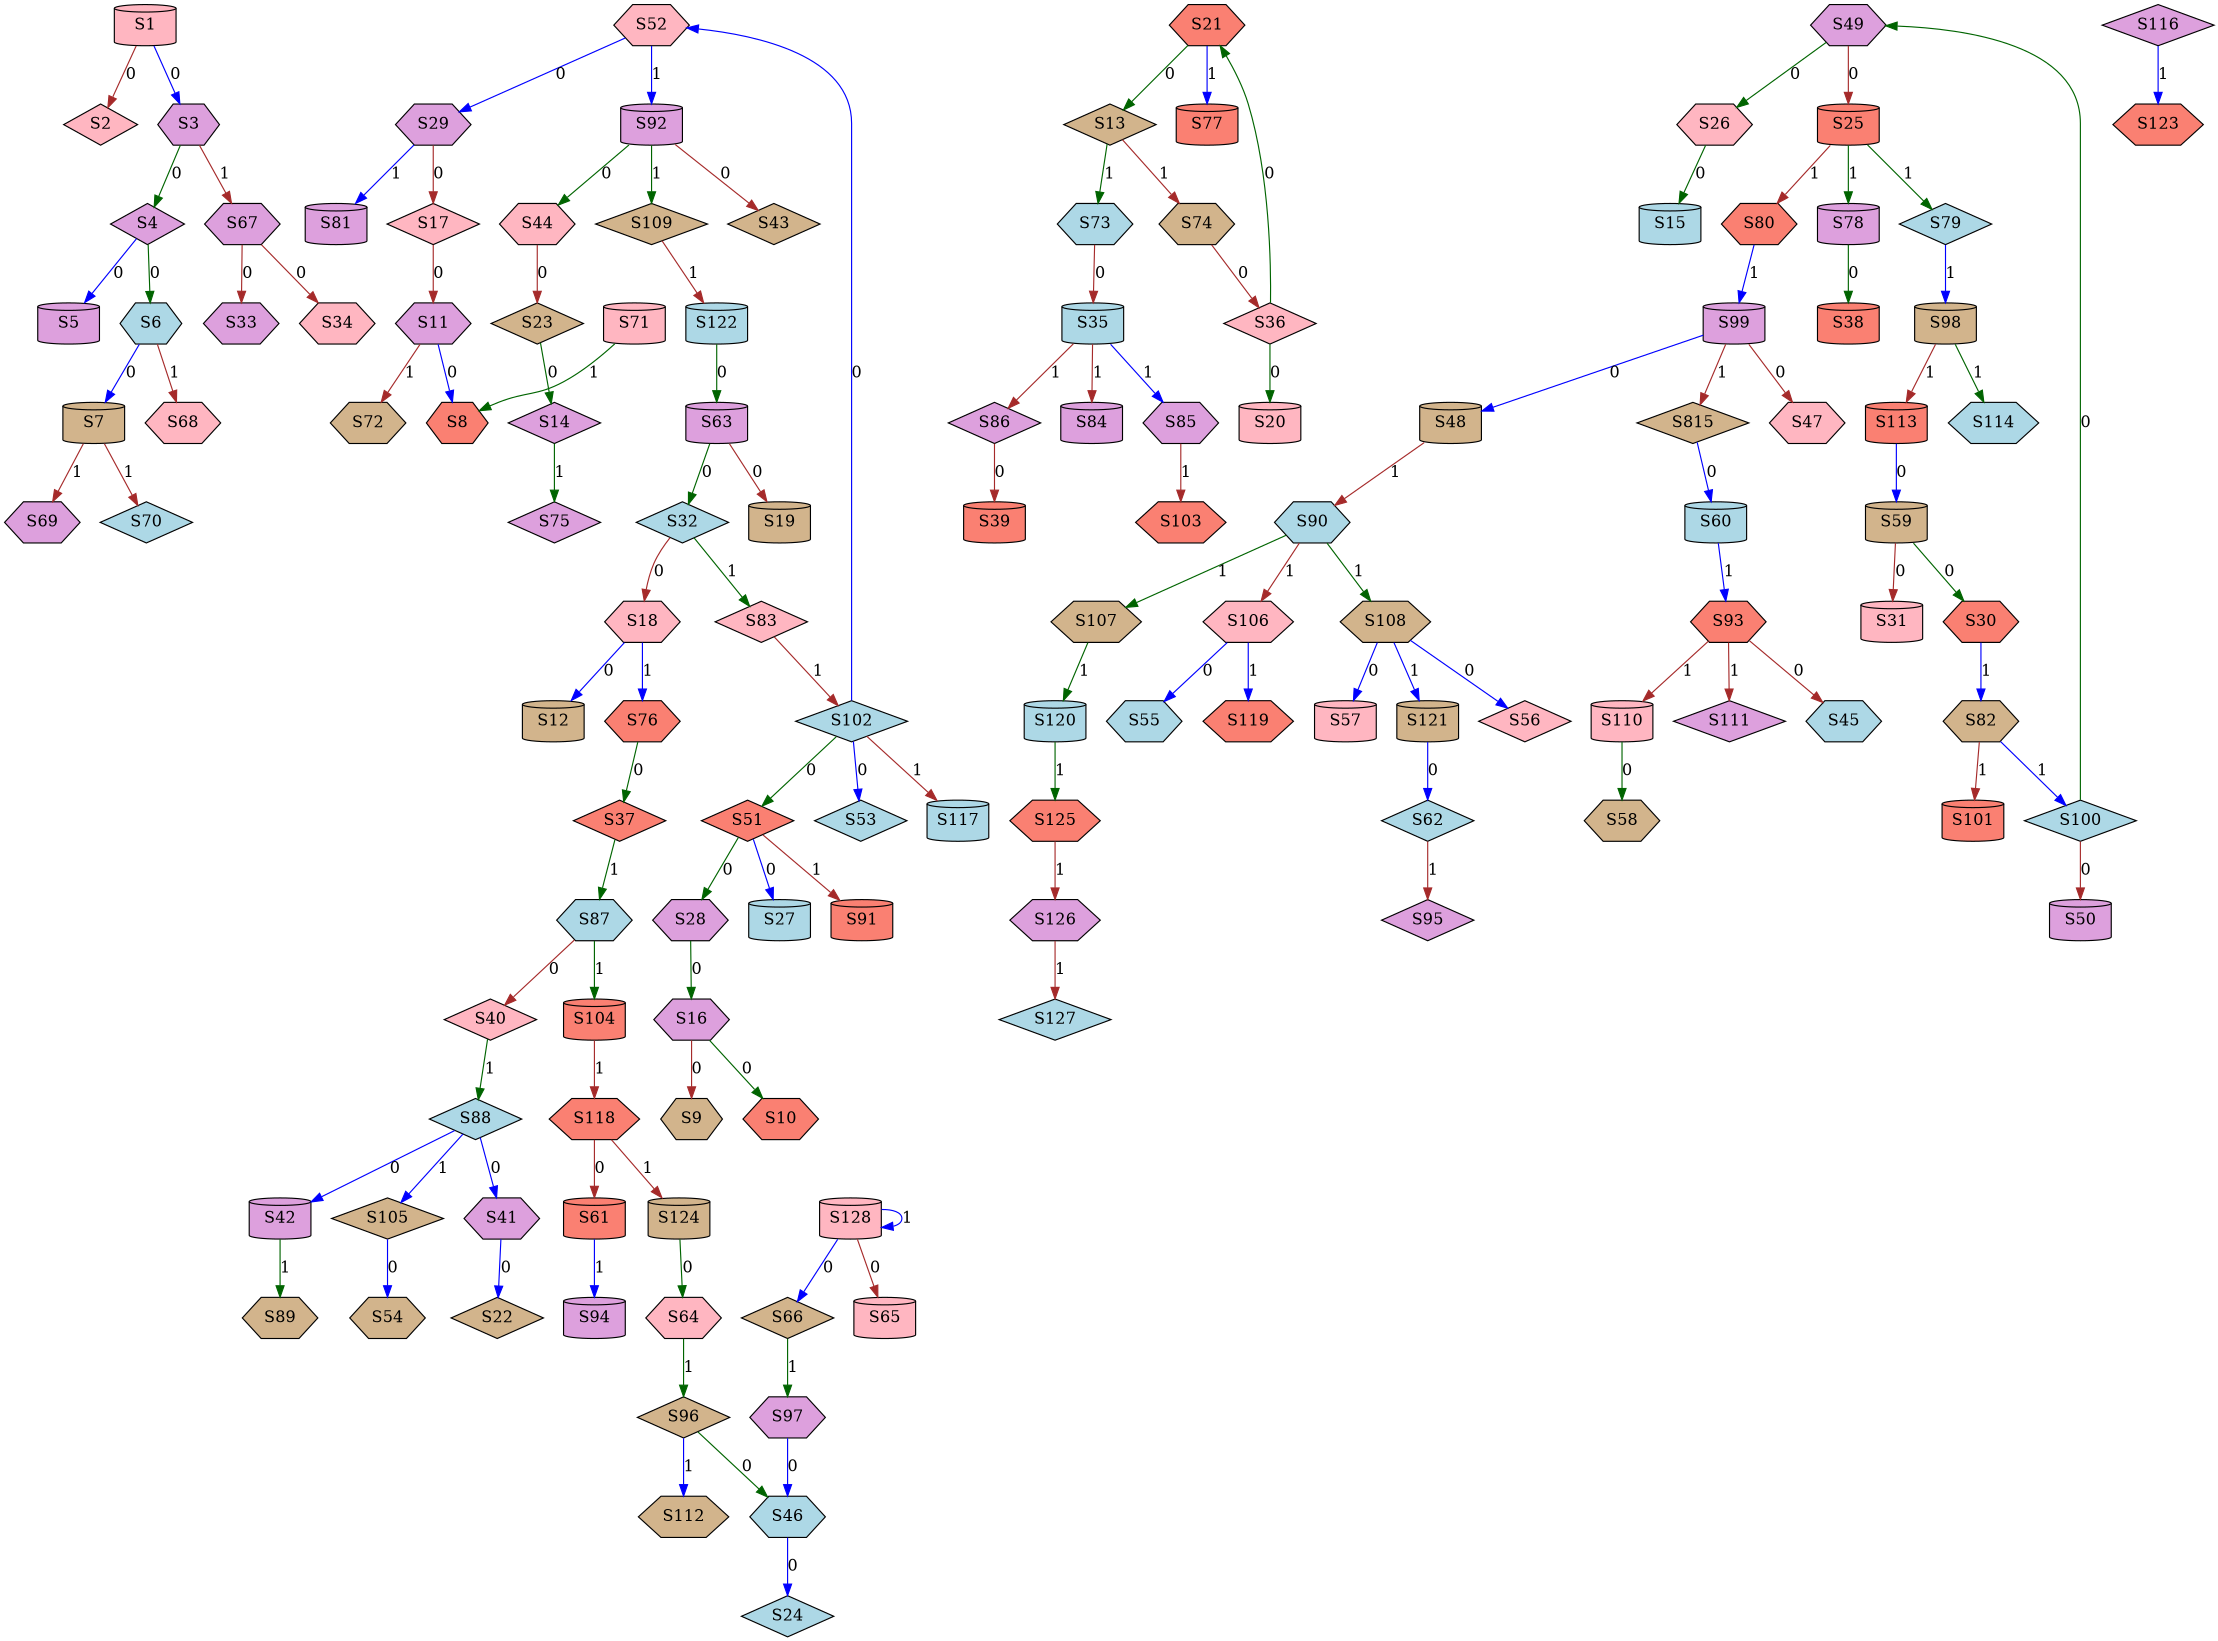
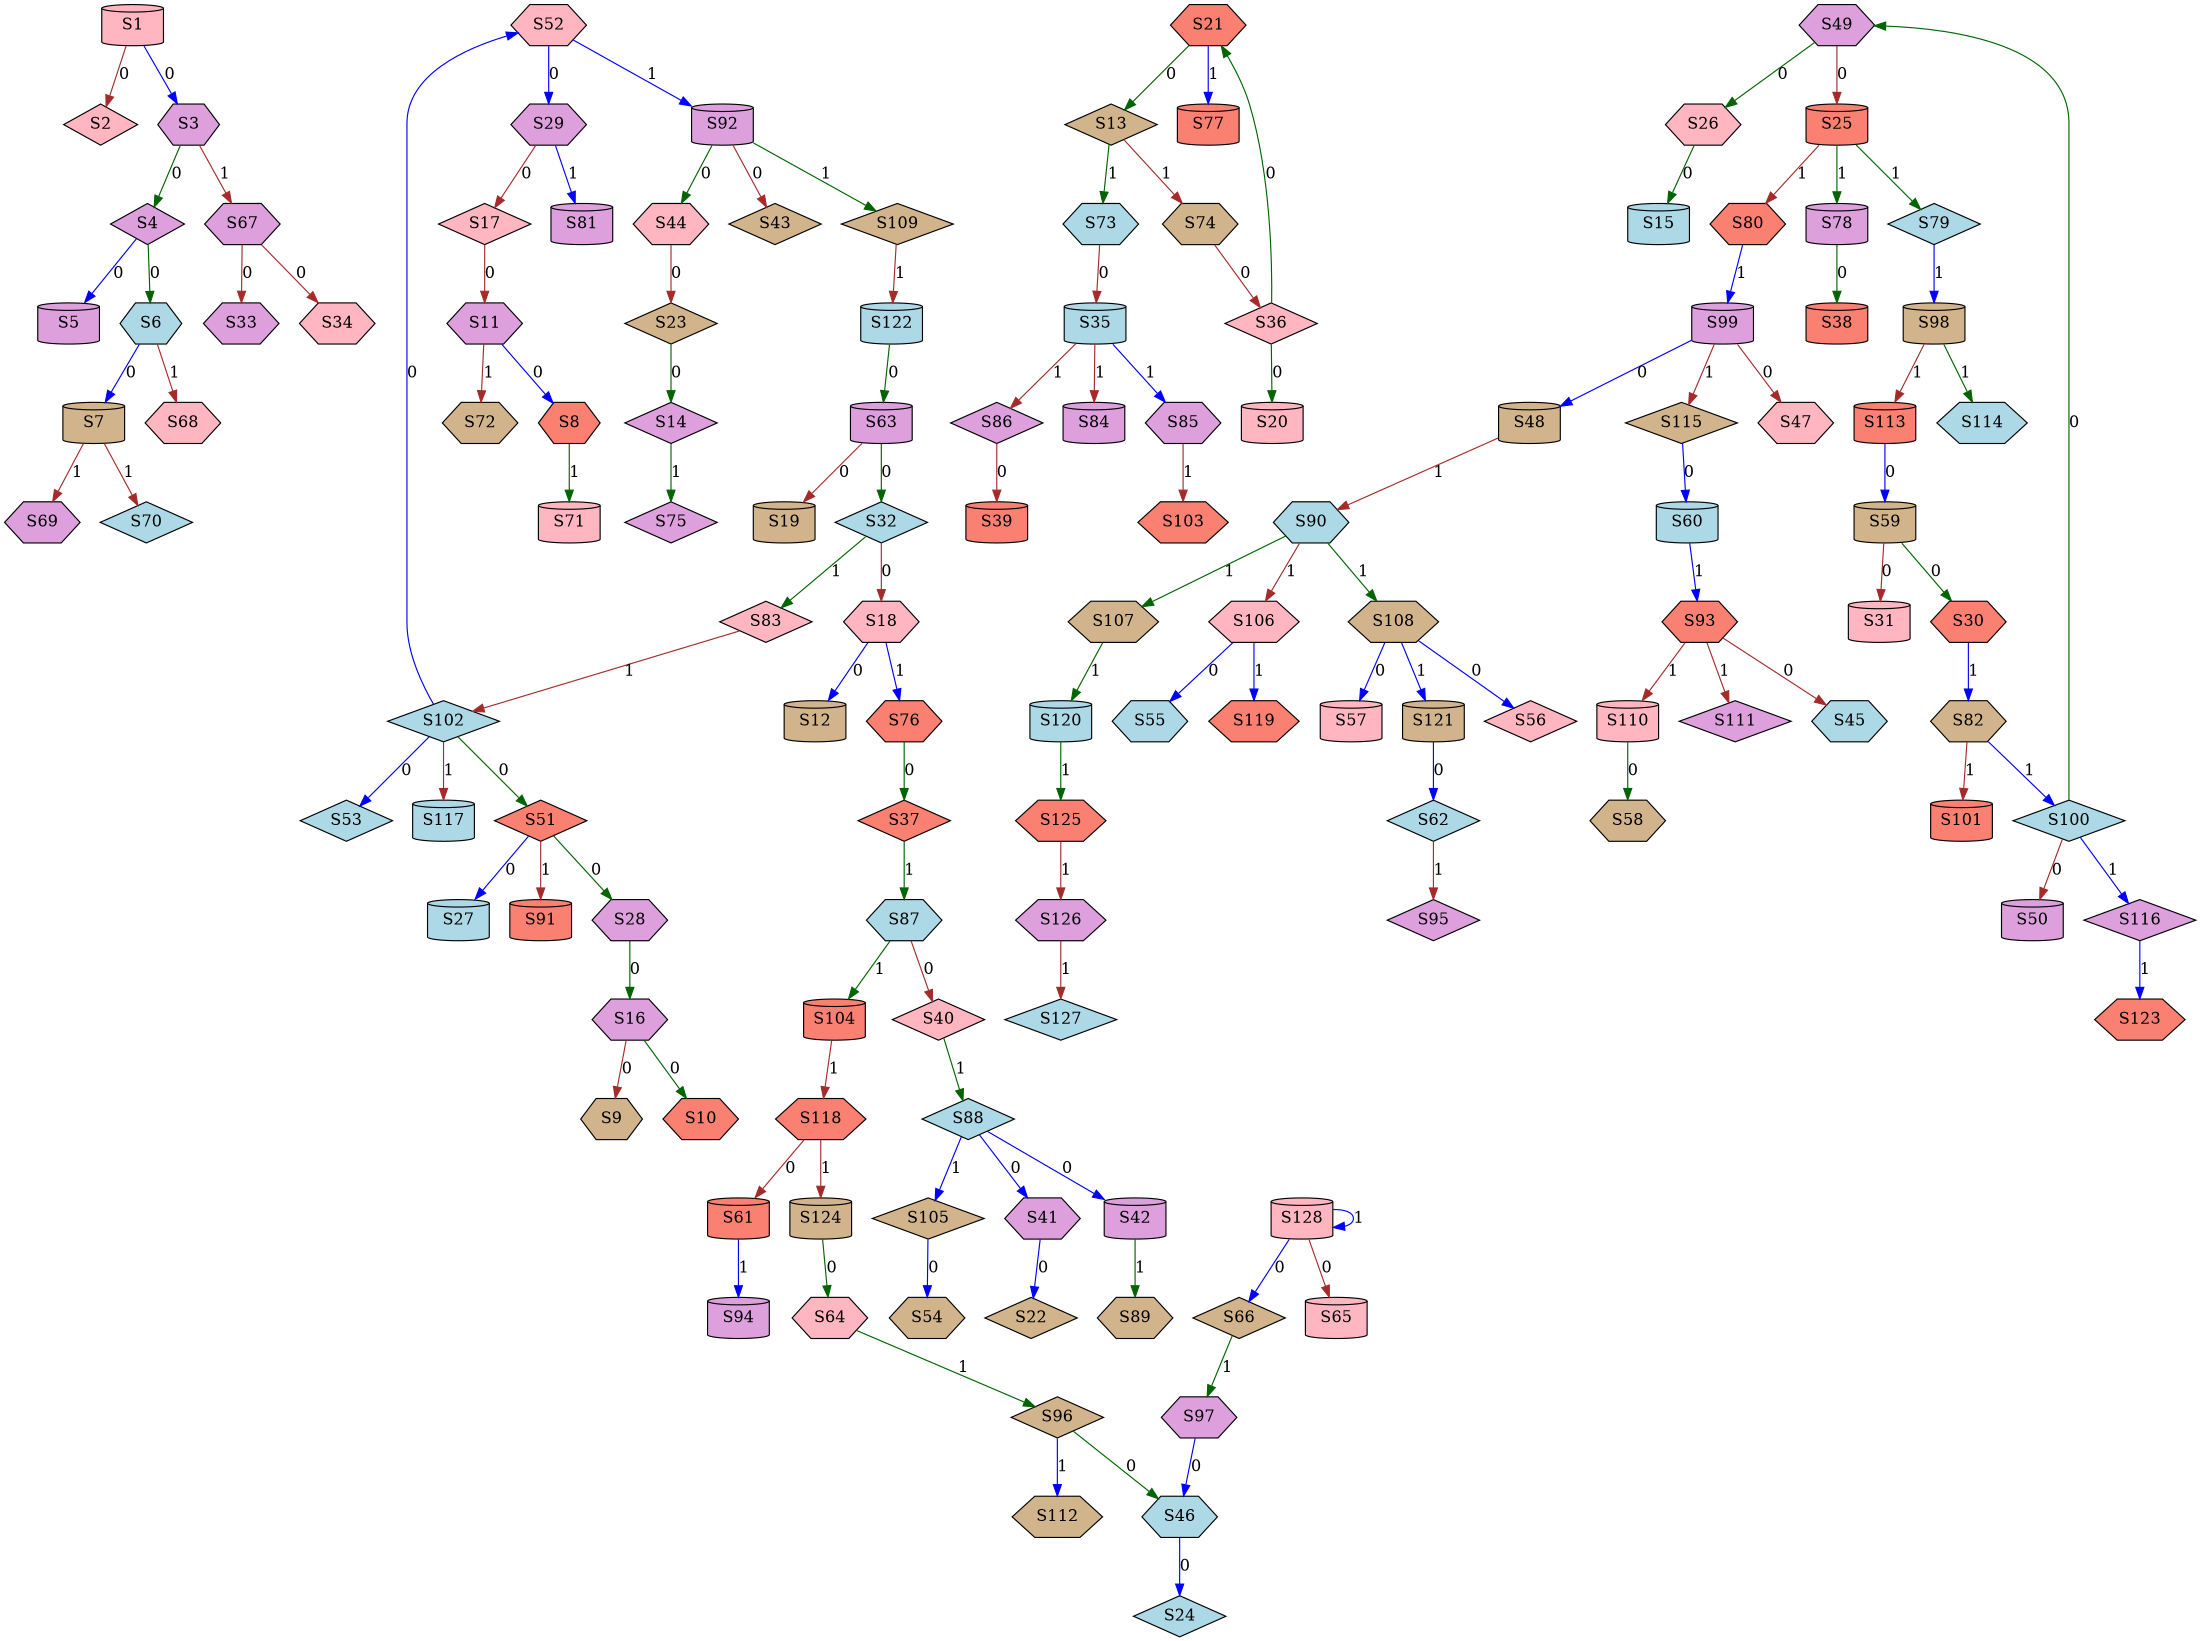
(557, 385) -> (569, 467)
(1693, 423) -> (1681, 423)
none -> (2101, 866)
